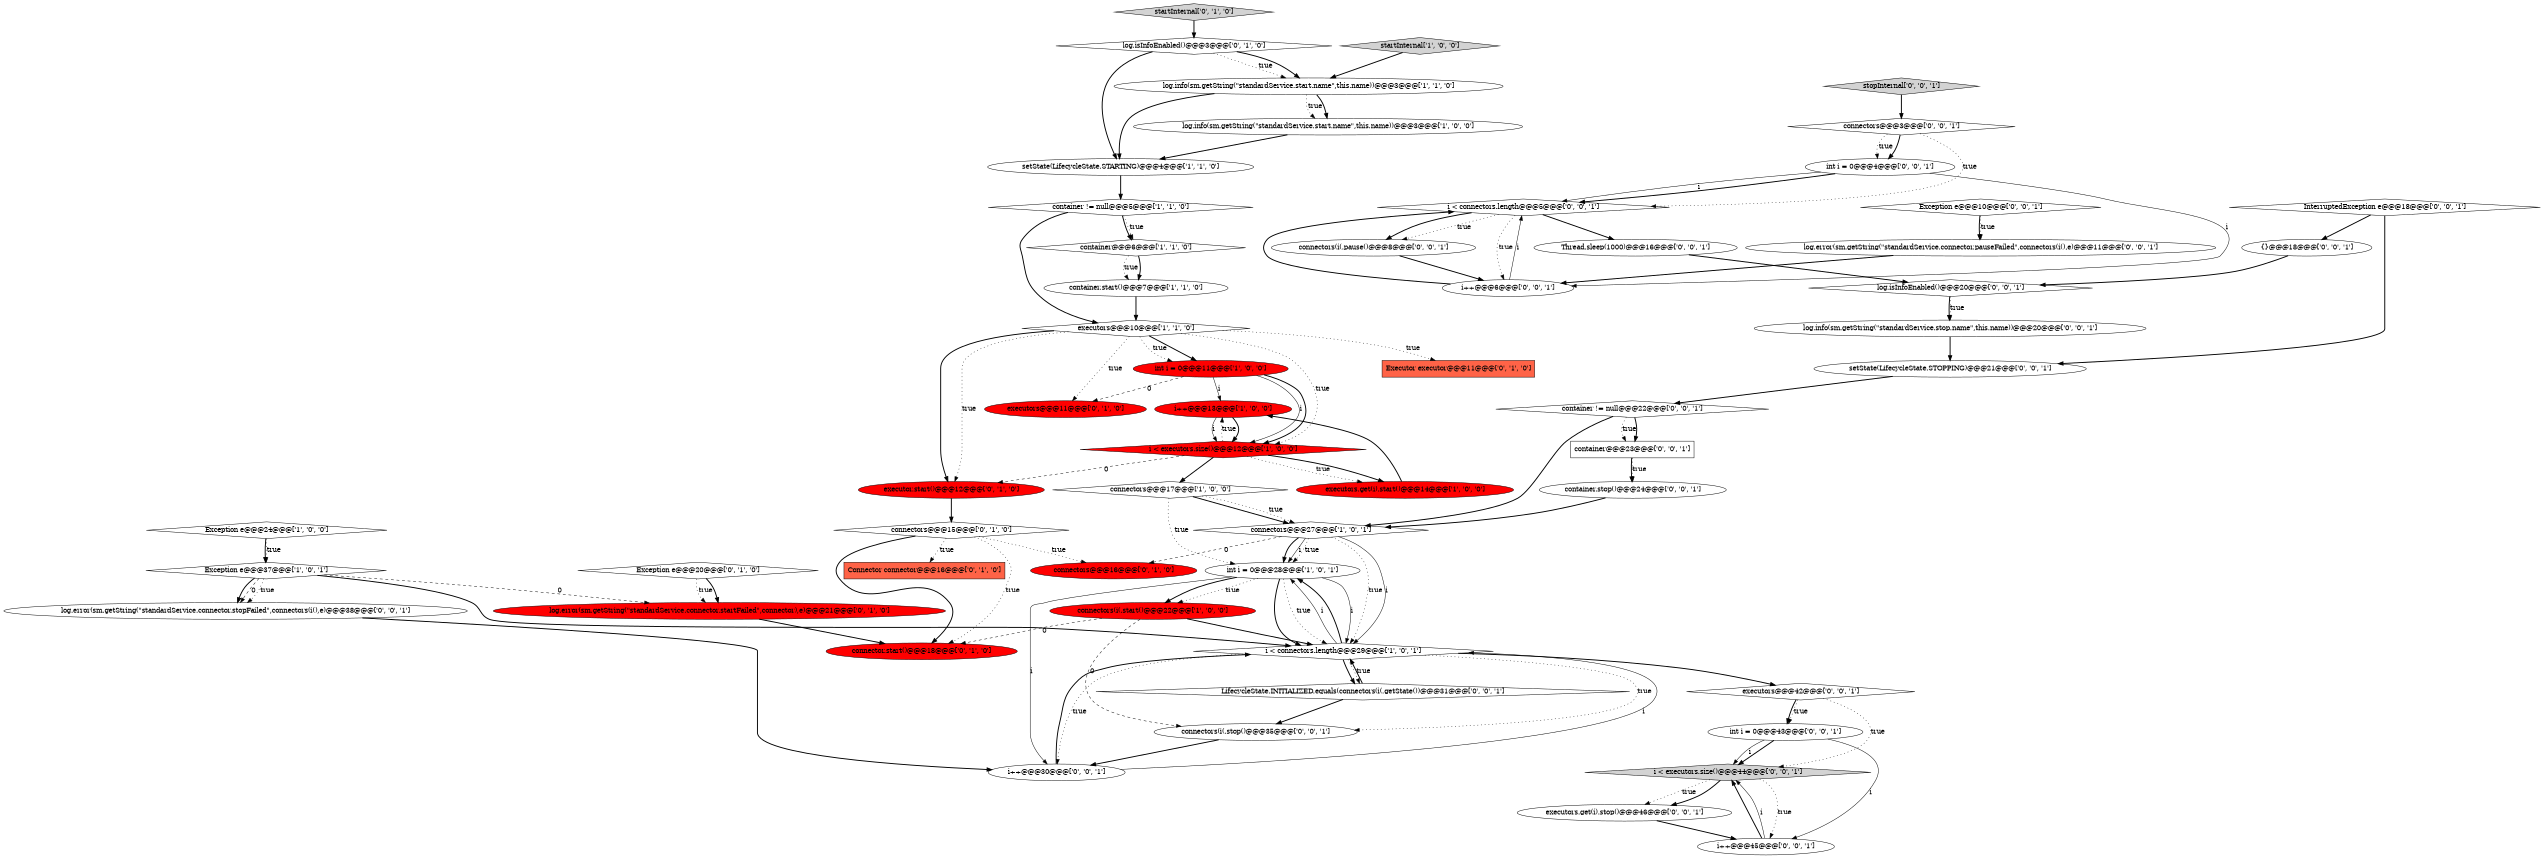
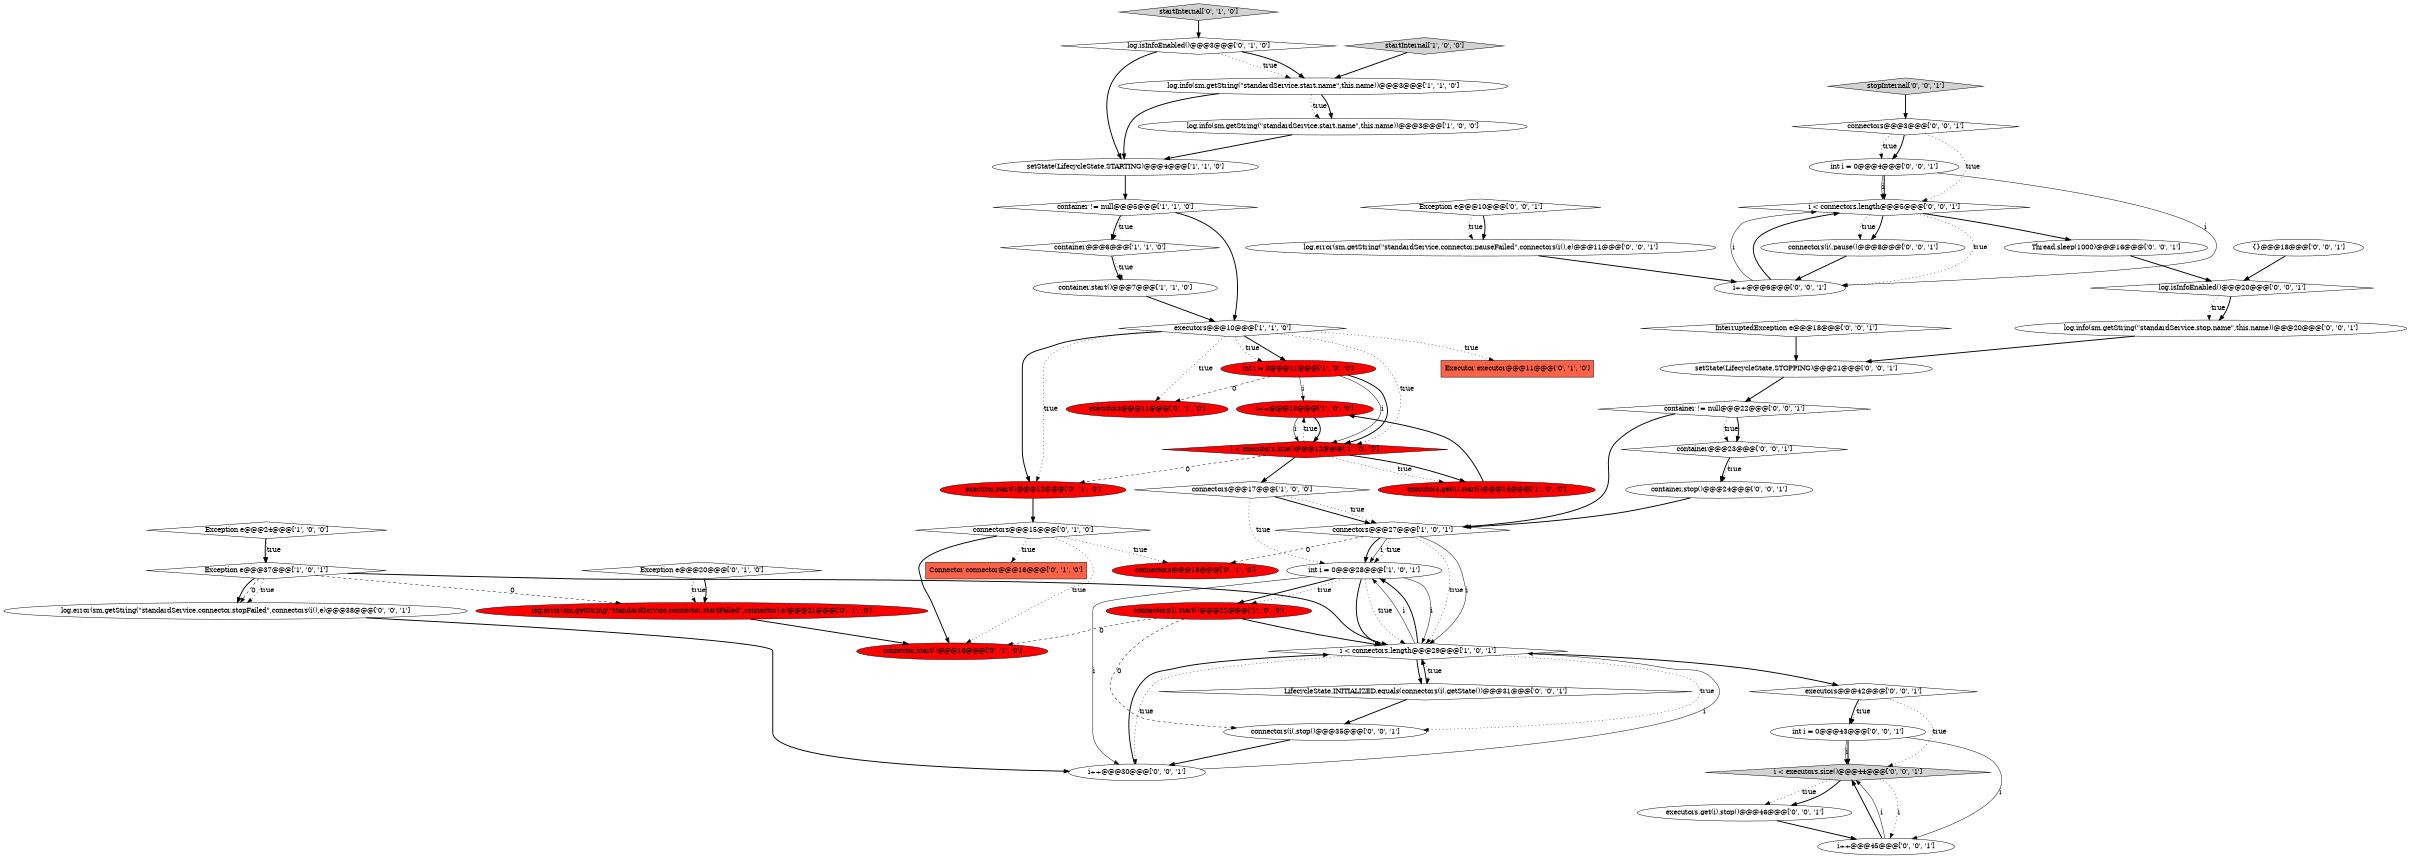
(2349, 226) -> none
(1632, 450) -> (1734, 450)
(1785, 813) -> (1899, 813)
